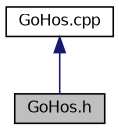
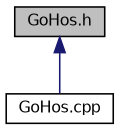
(60, 73) -> (60, 73)
